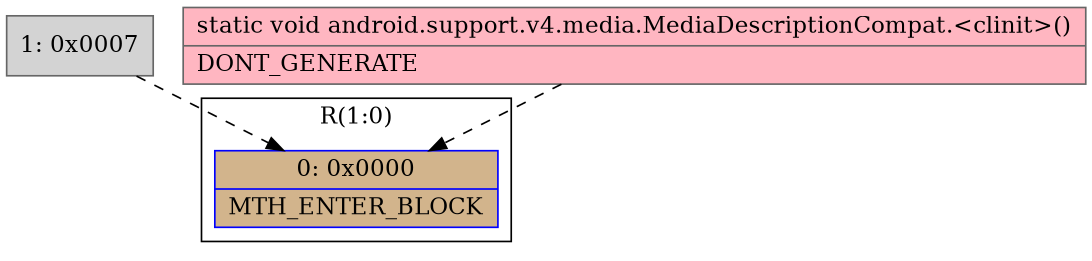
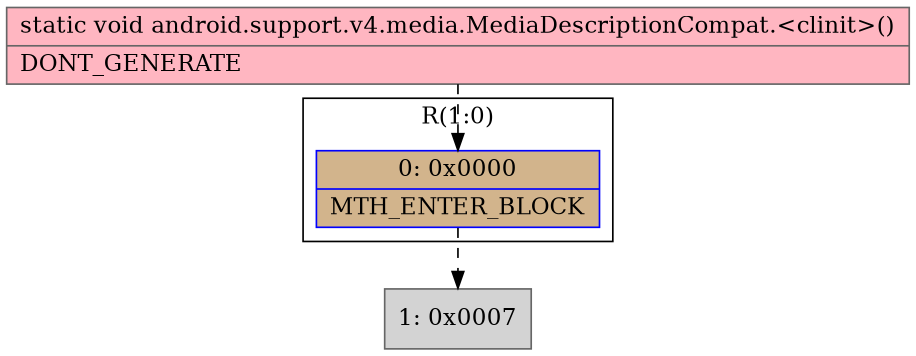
(212, 115) -> (458, 252)
